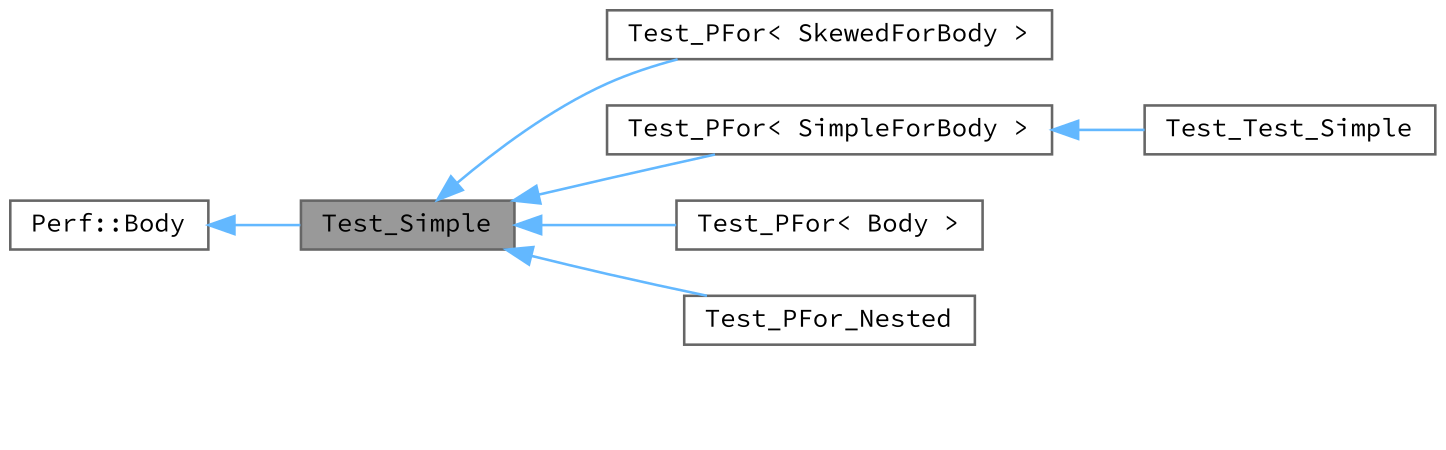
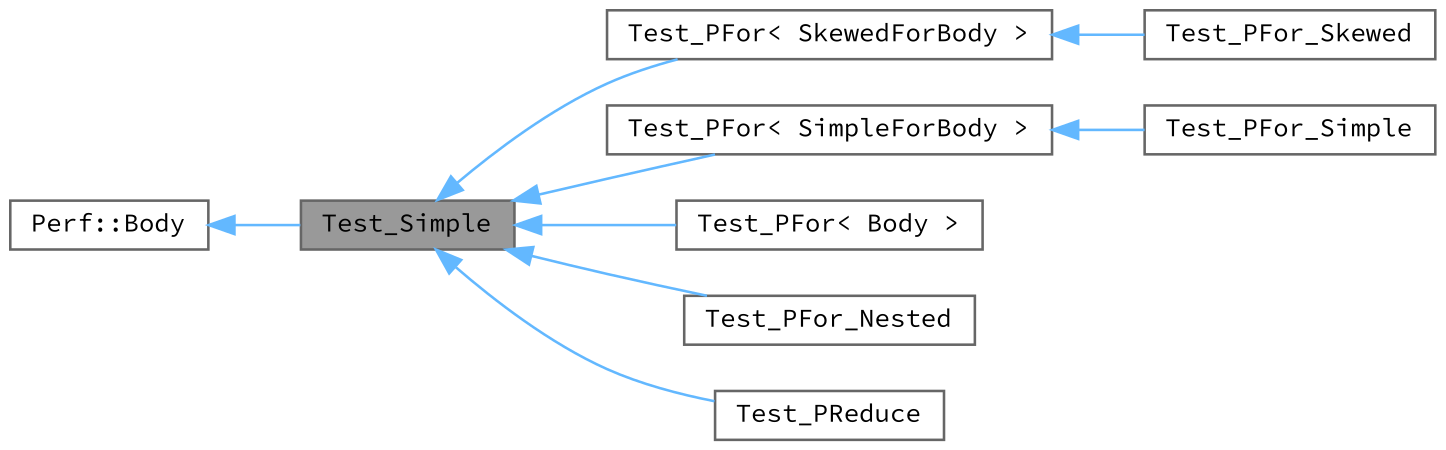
none -> (1290, 35)
(1290, 130) -> (1290, 130)
none -> (830, 415)
